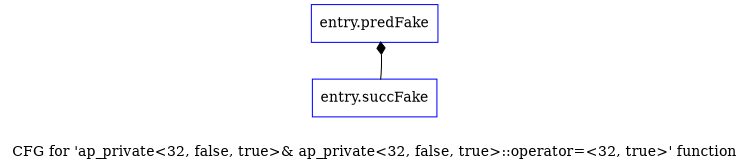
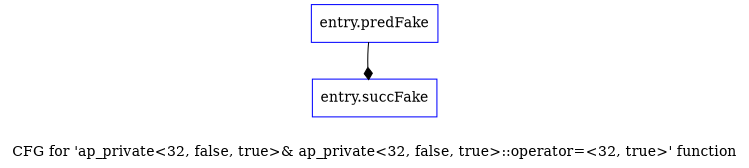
(381, 67) -> (368, 55)
